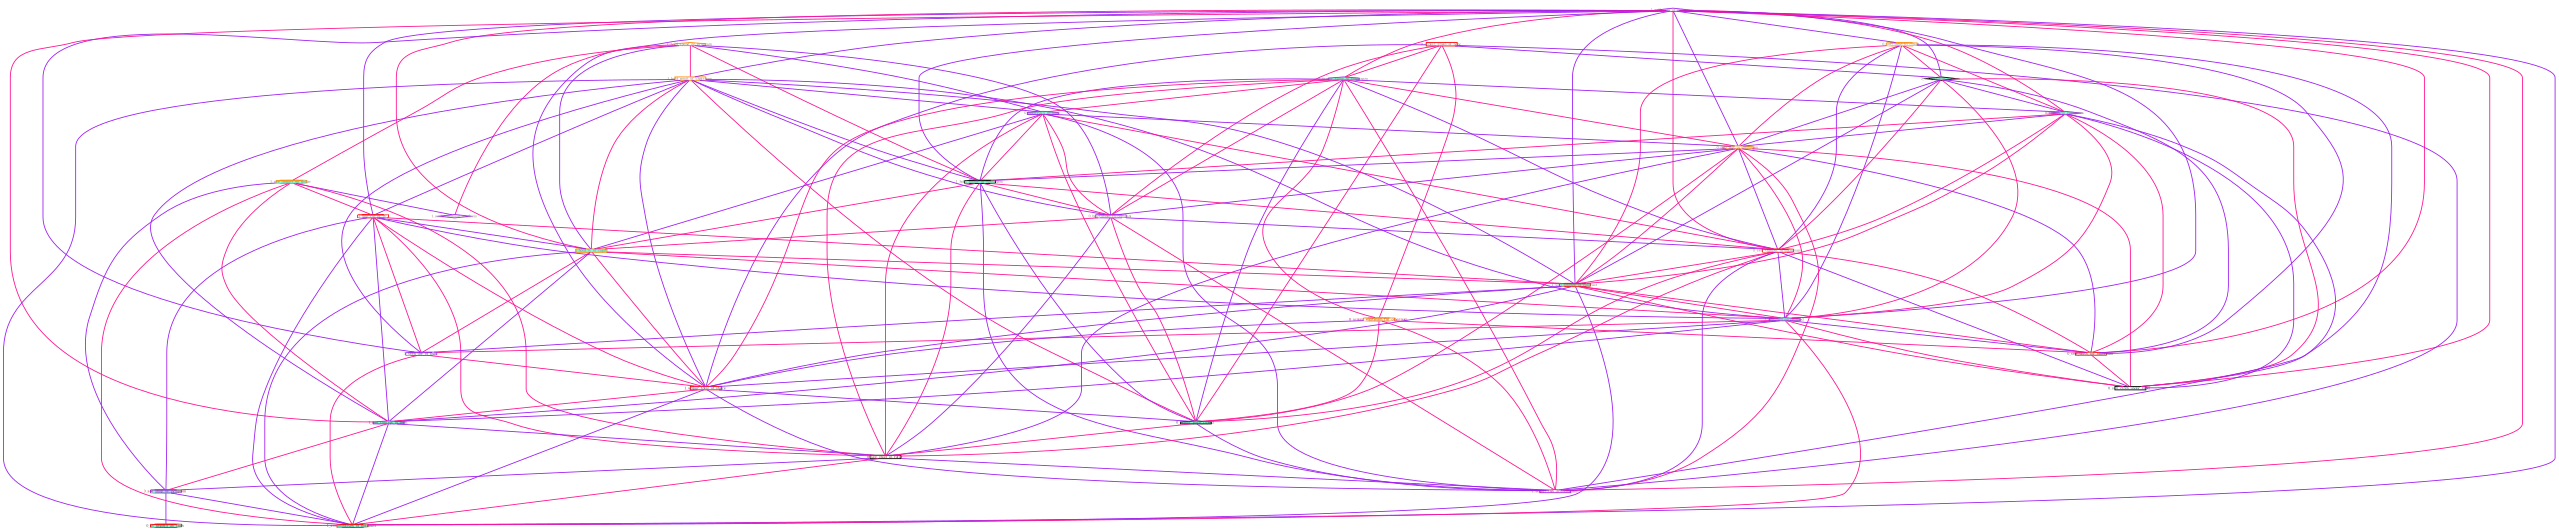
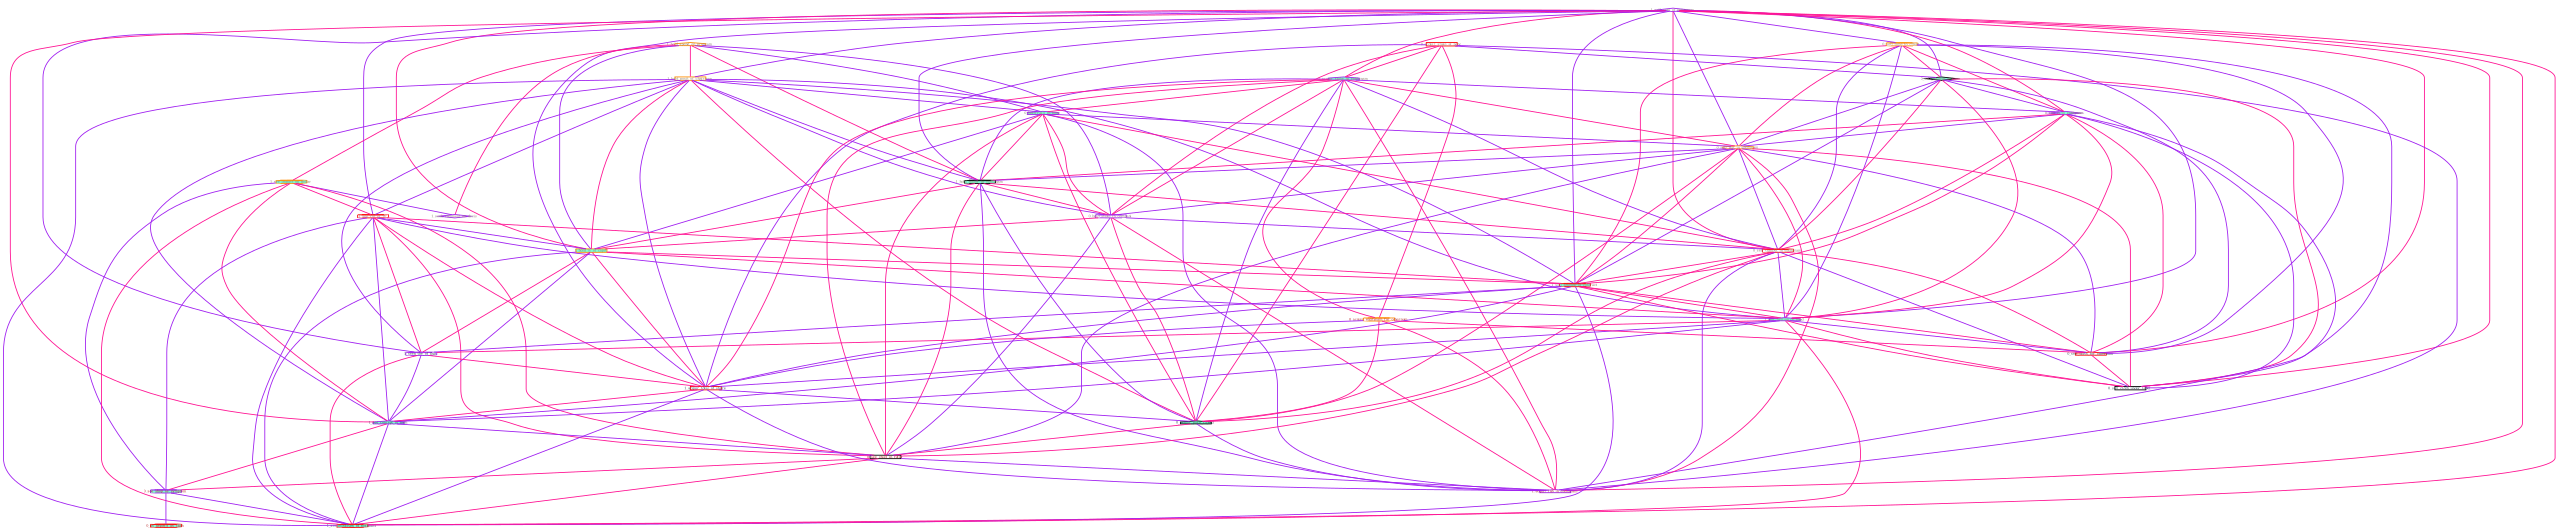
none -> (408, 389)
(526, 474) -> (526, 474)
(2093, 498) -> (2093, 498)
(166, 526) -> (166, 526)
